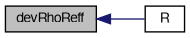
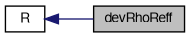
(128, 19) -> (76, 19)
